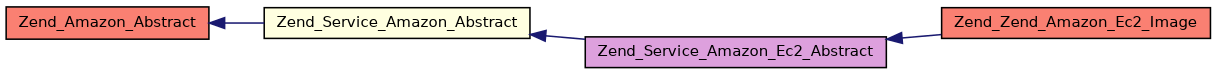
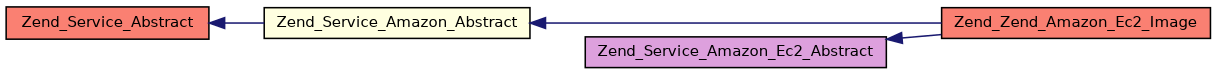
(108, 23) -> (108, 23)
(565, 38) -> (744, 23)
